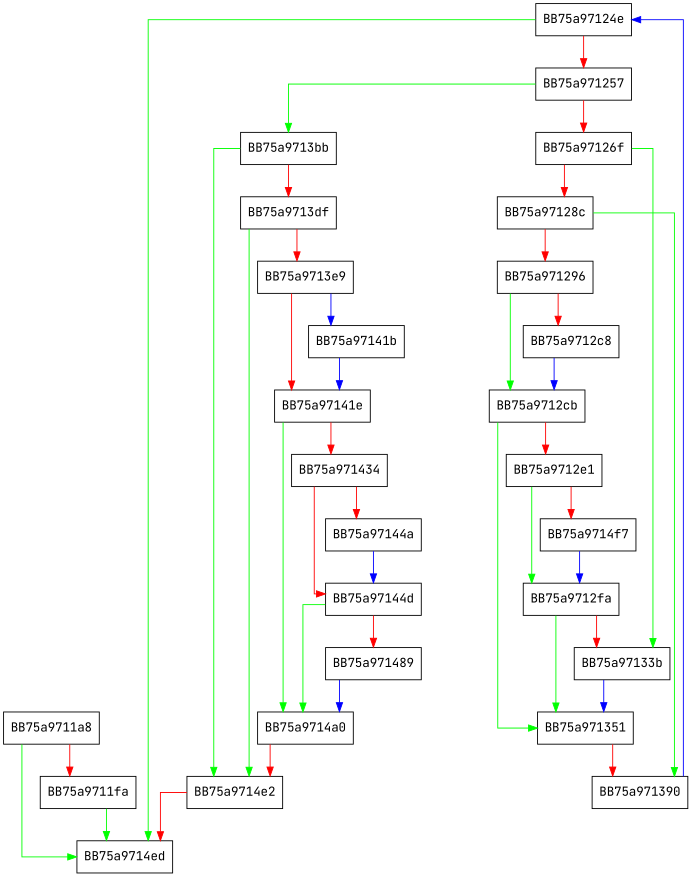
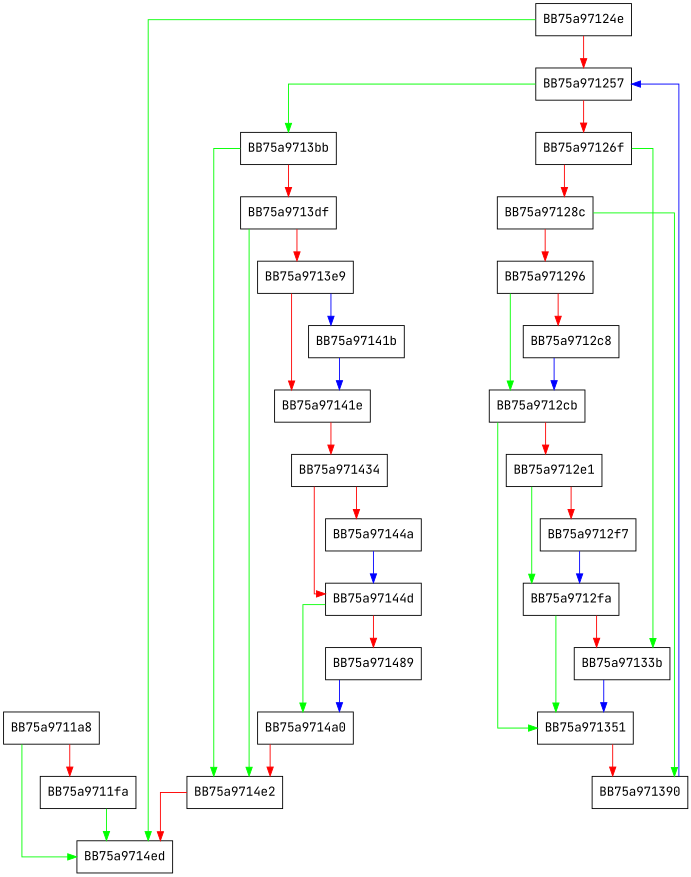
(683, 377) -> (679, 411)
(588, 535) -> (588, 535)
(283, 563) -> none
